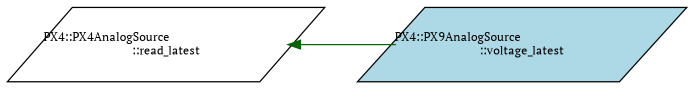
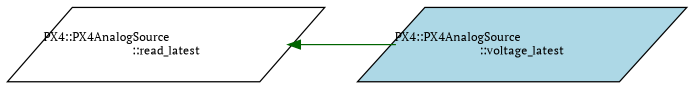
(522, 45) -> (522, 45)
